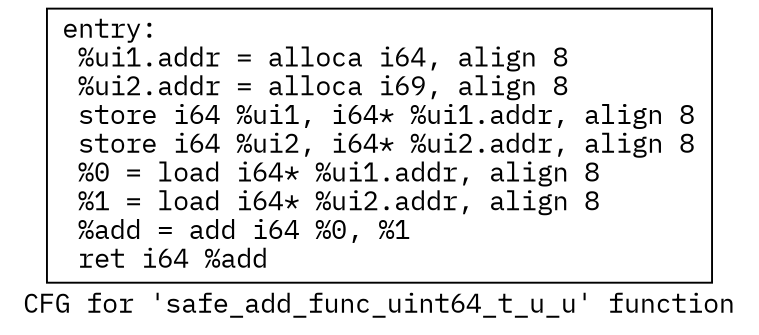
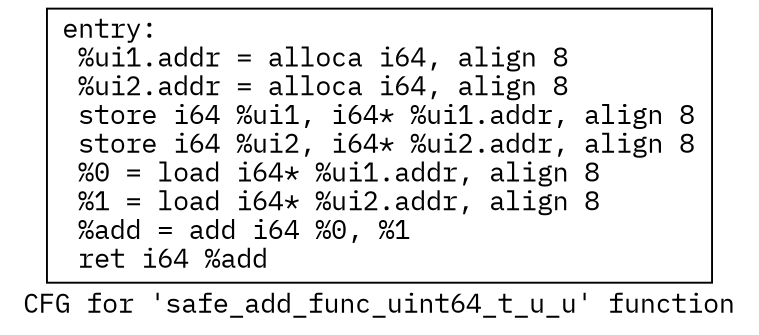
(316, 87) -> (316, 87)
